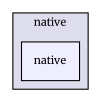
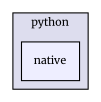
(51, 23) -> (51, 23)
